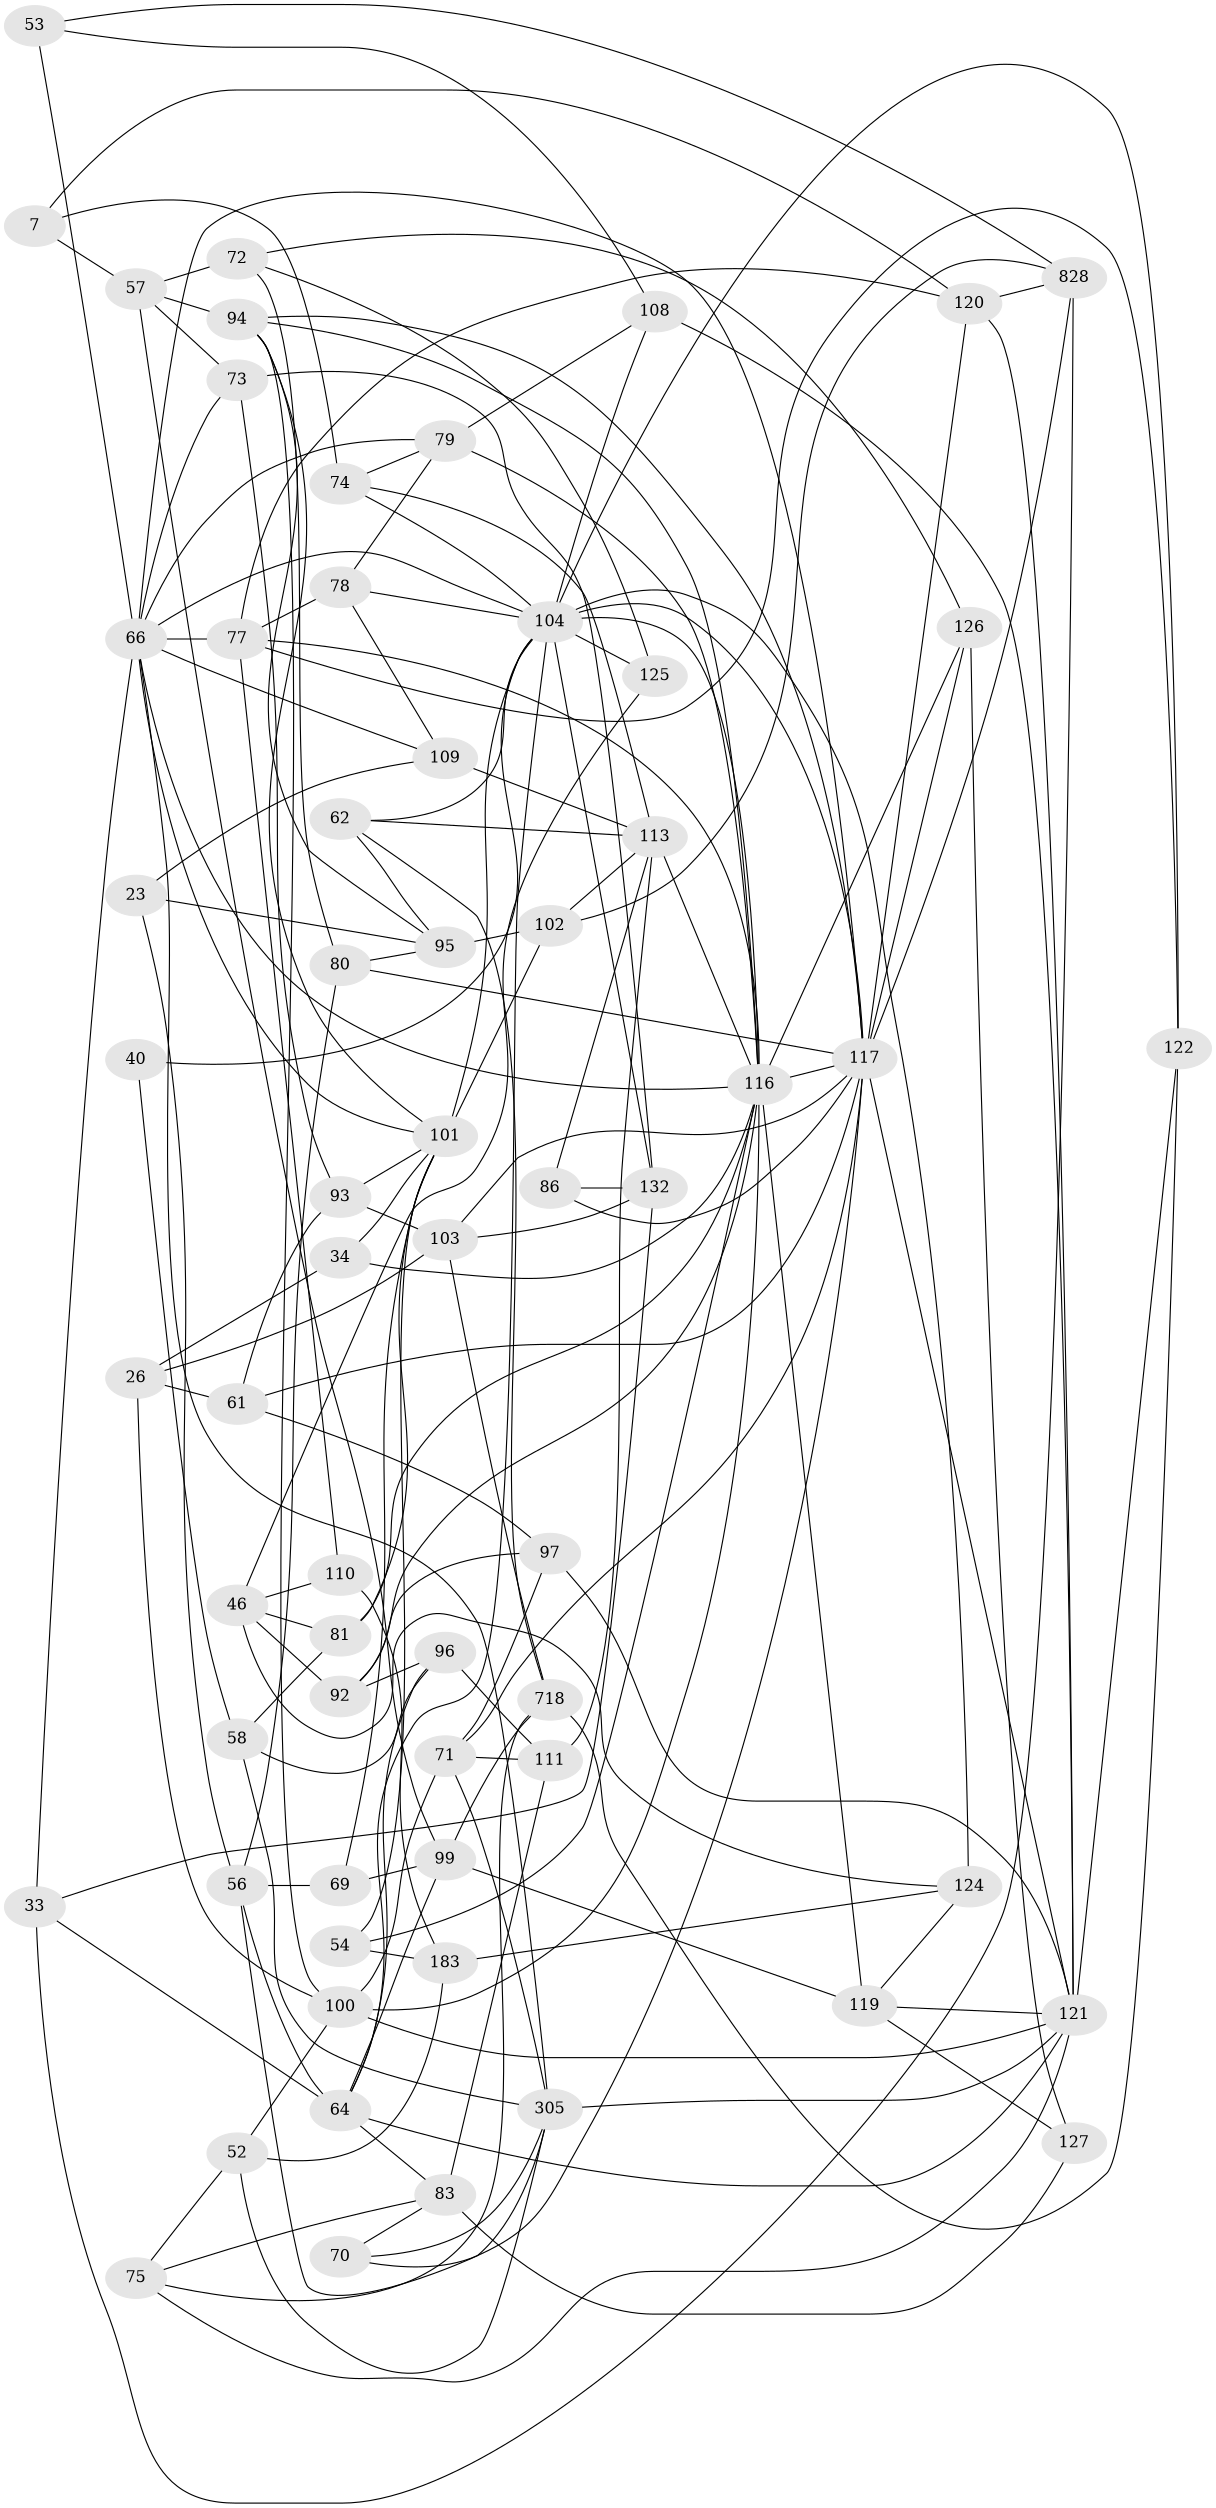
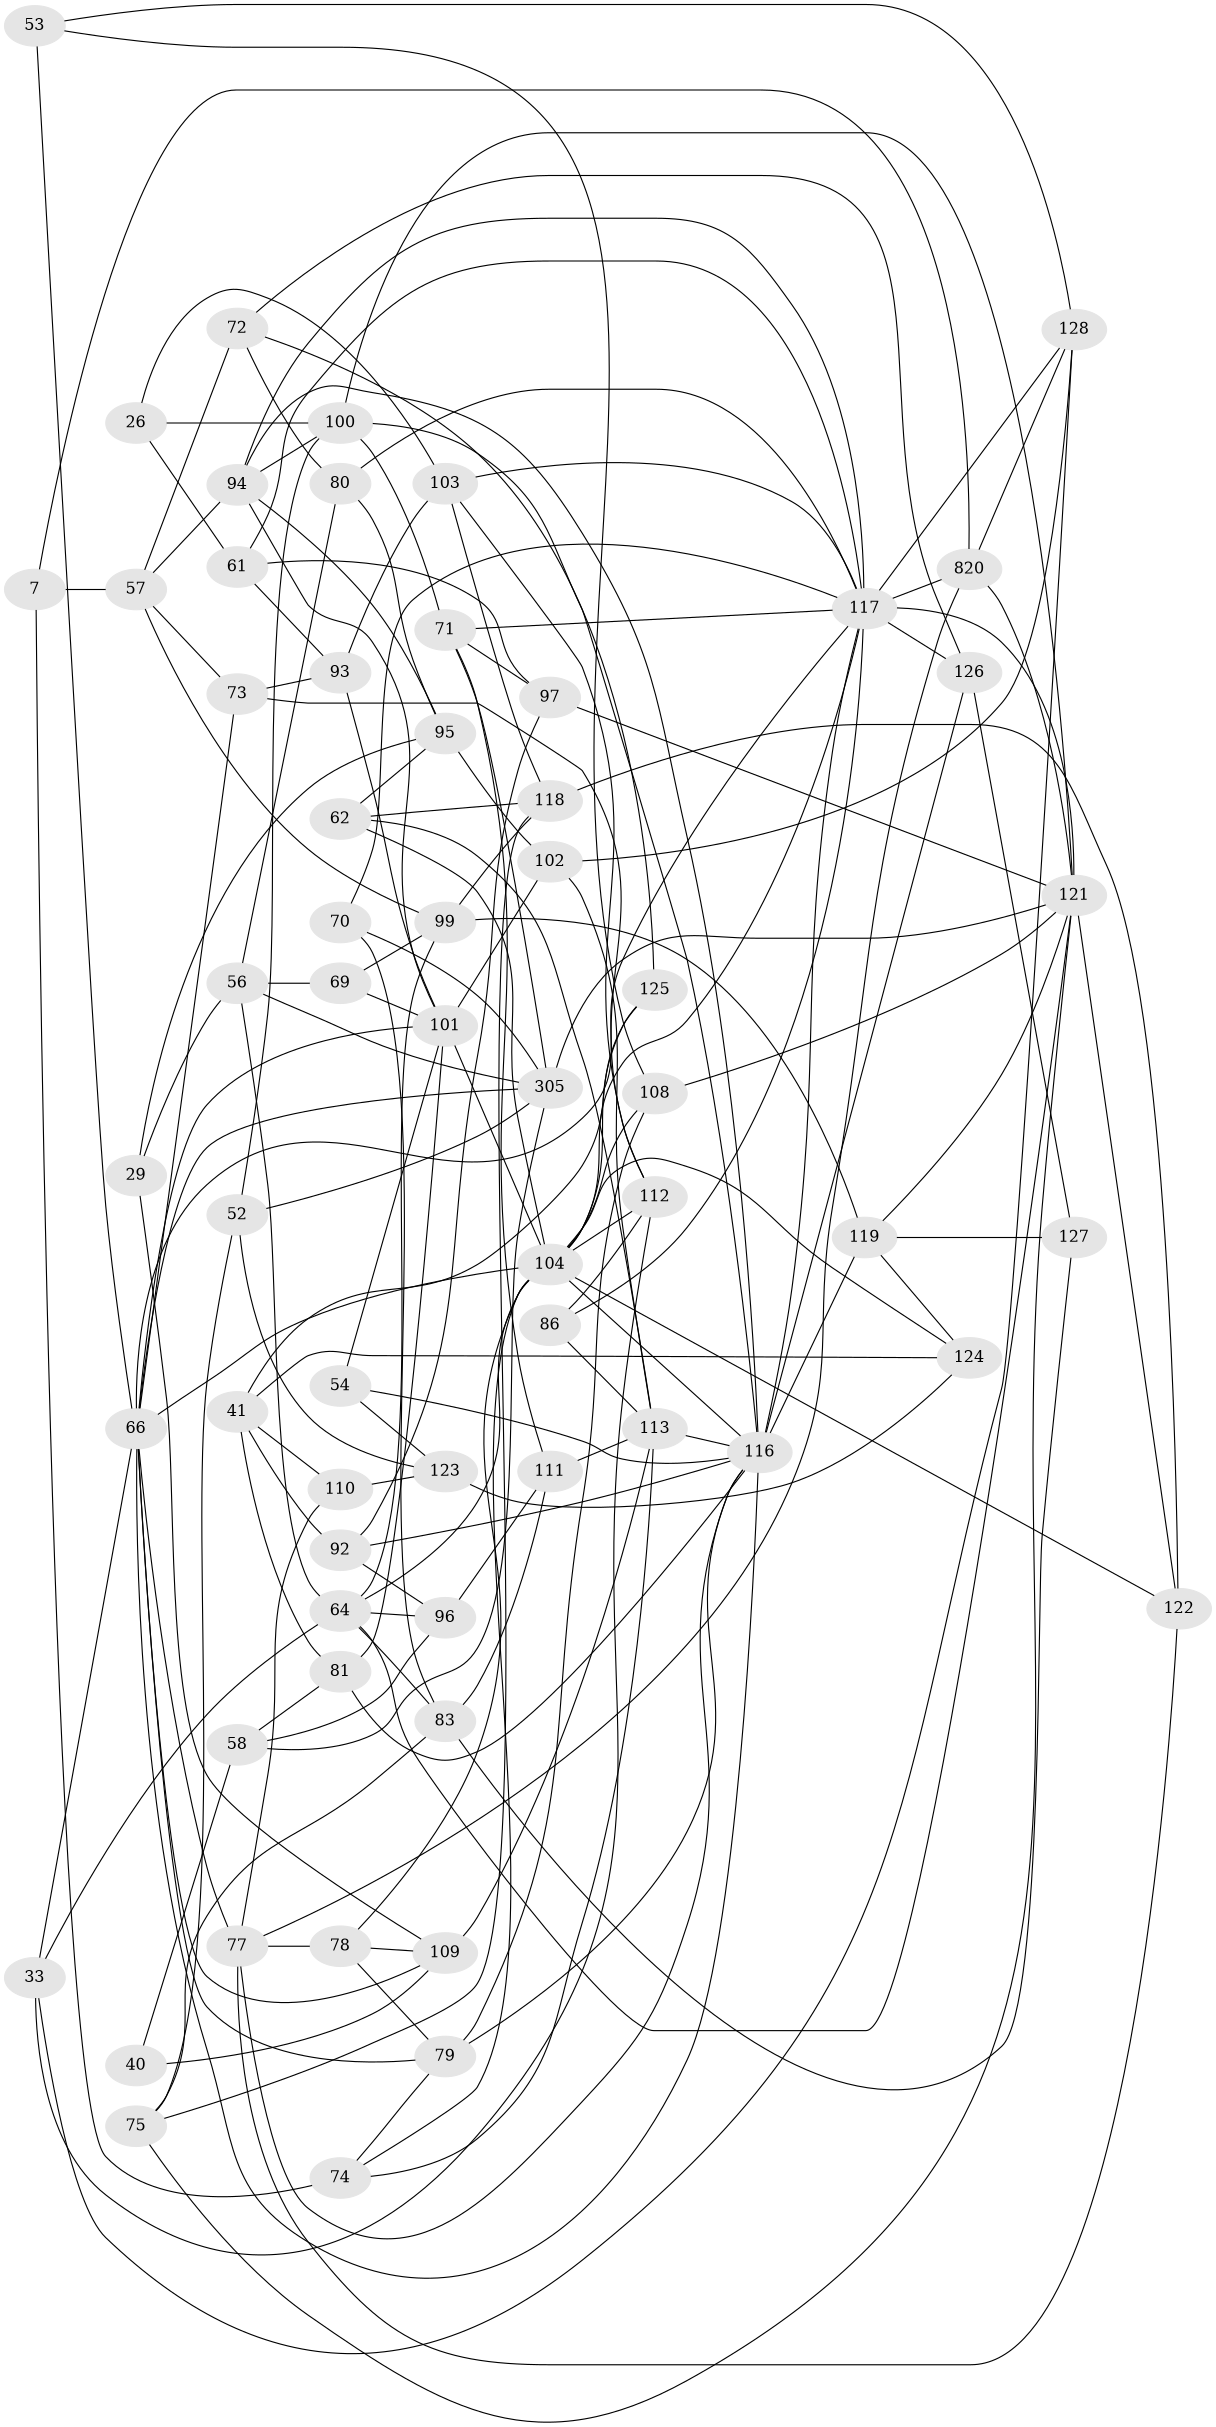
(1074, 278) -> (1074, 330)
(969, 304) -> (969, 569)
(136, 896) -> (136, 1176)
(473, 981) -> (306, 2039)
(655, 1188) -> (655, 1197)
(340, 1258) -> none
(237, 1605) -> (237, 1412)
(550, 1700) -> (550, 801)
(445, 1963) -> (445, 1472)
